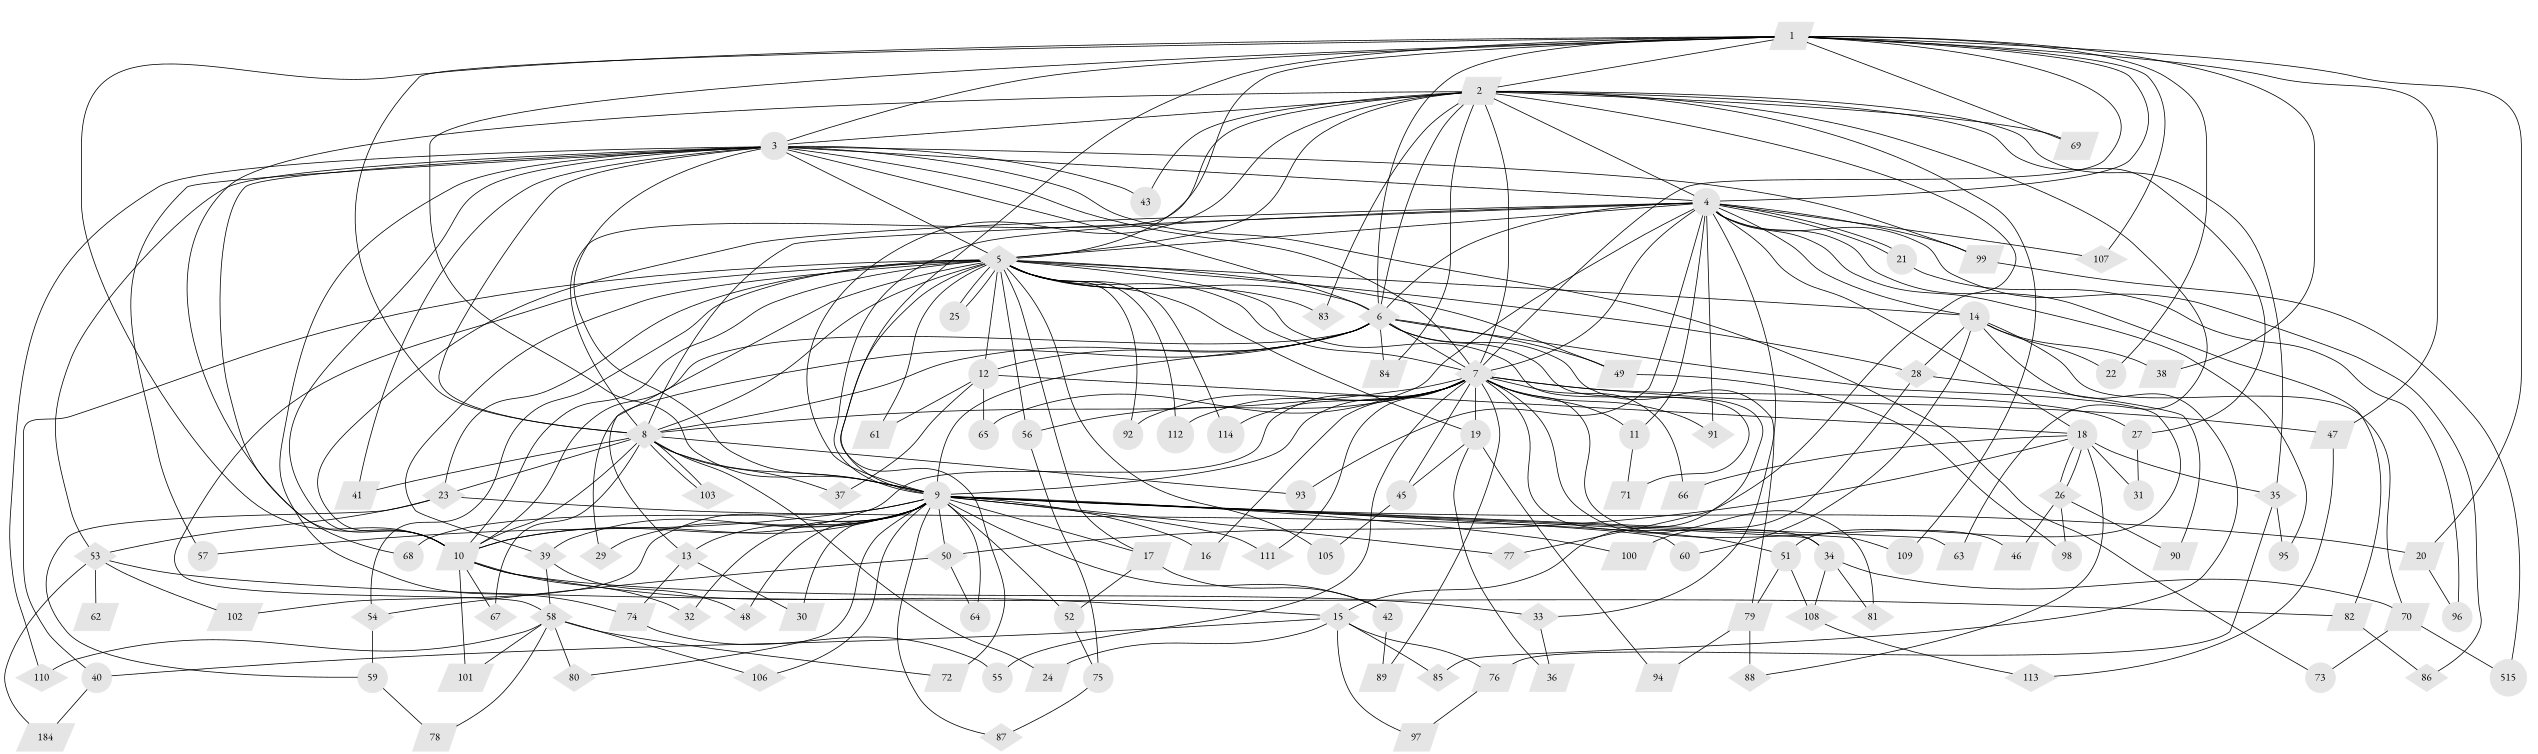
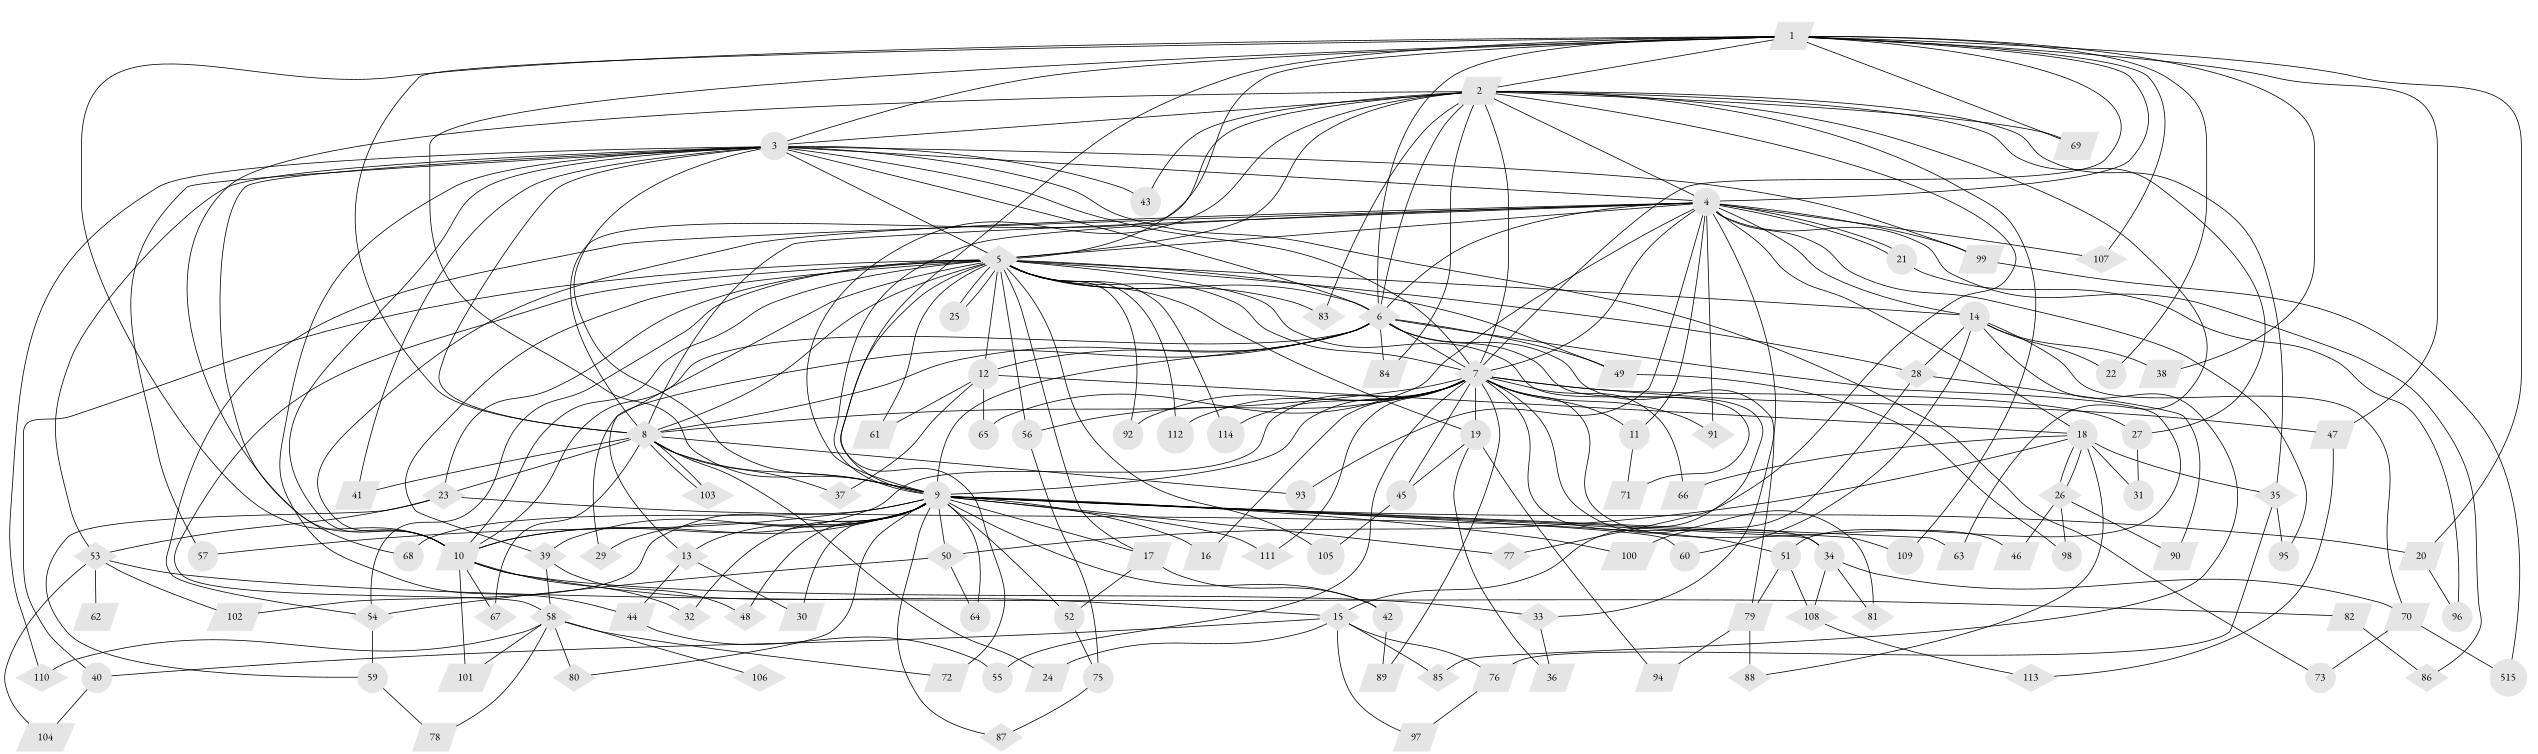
(2133, 325) -> (752, 236)
(573, 498) -> none
(872, 607) -> none
(632, 617) -> (632, 617)
(46, 737) -> (46, 737)
